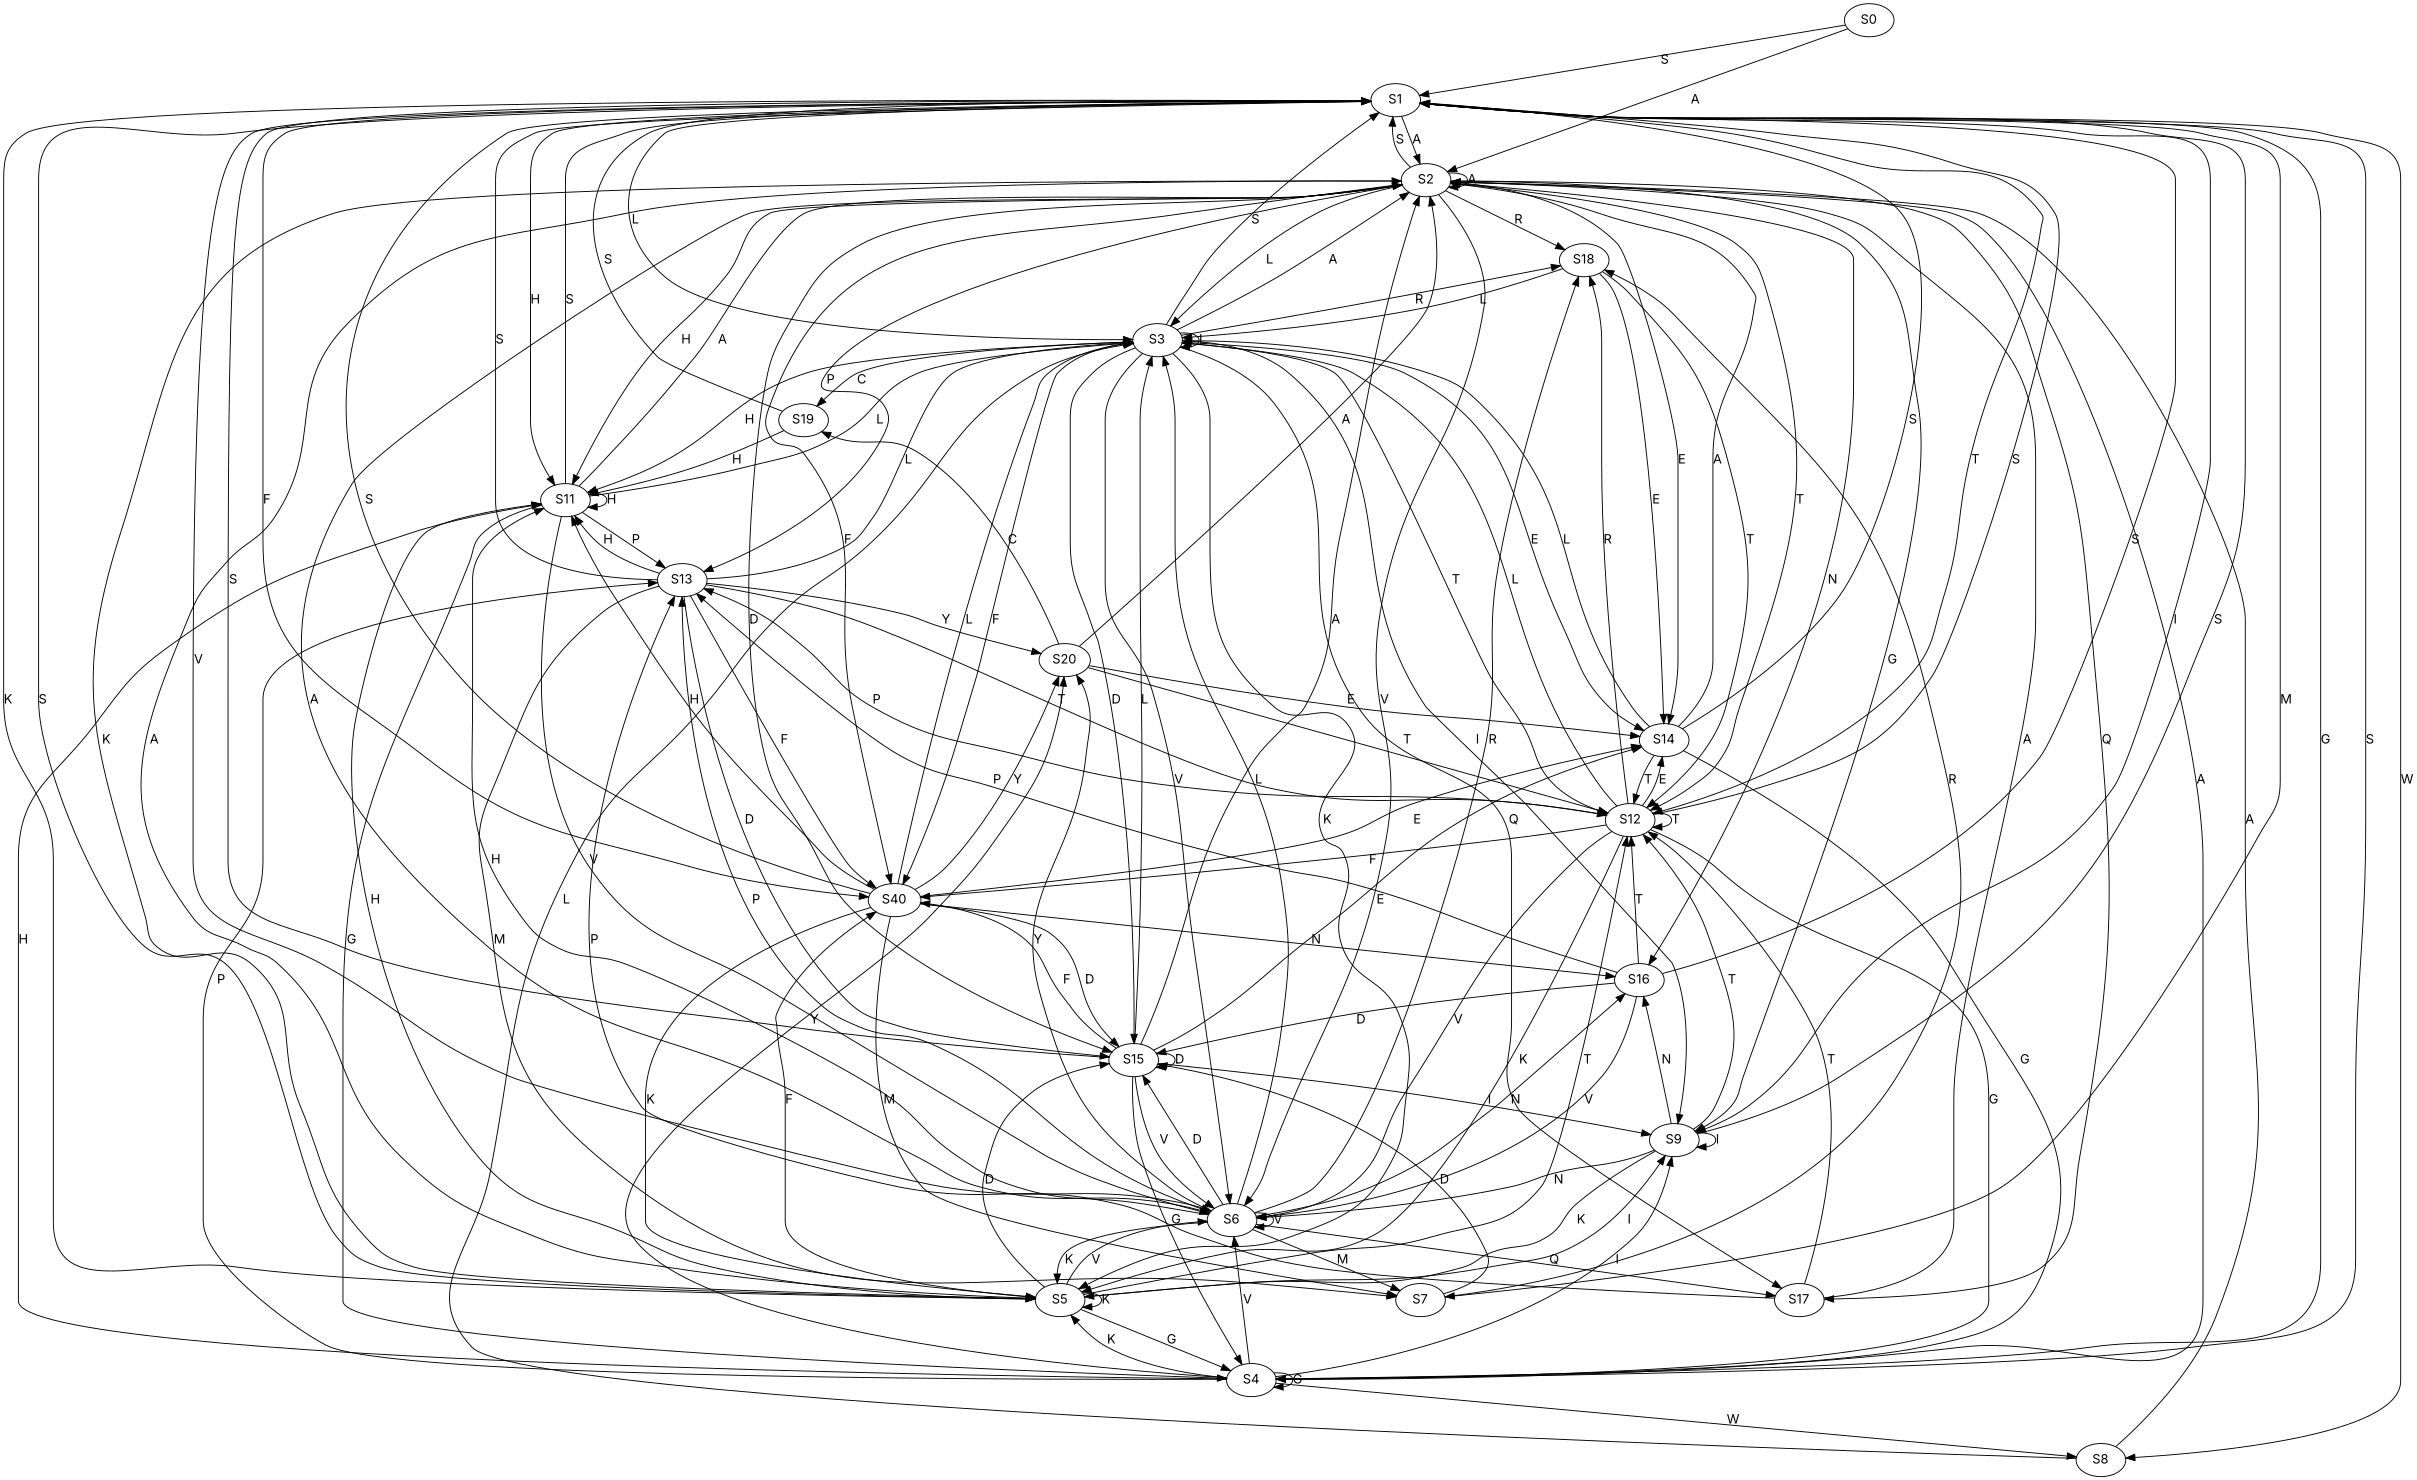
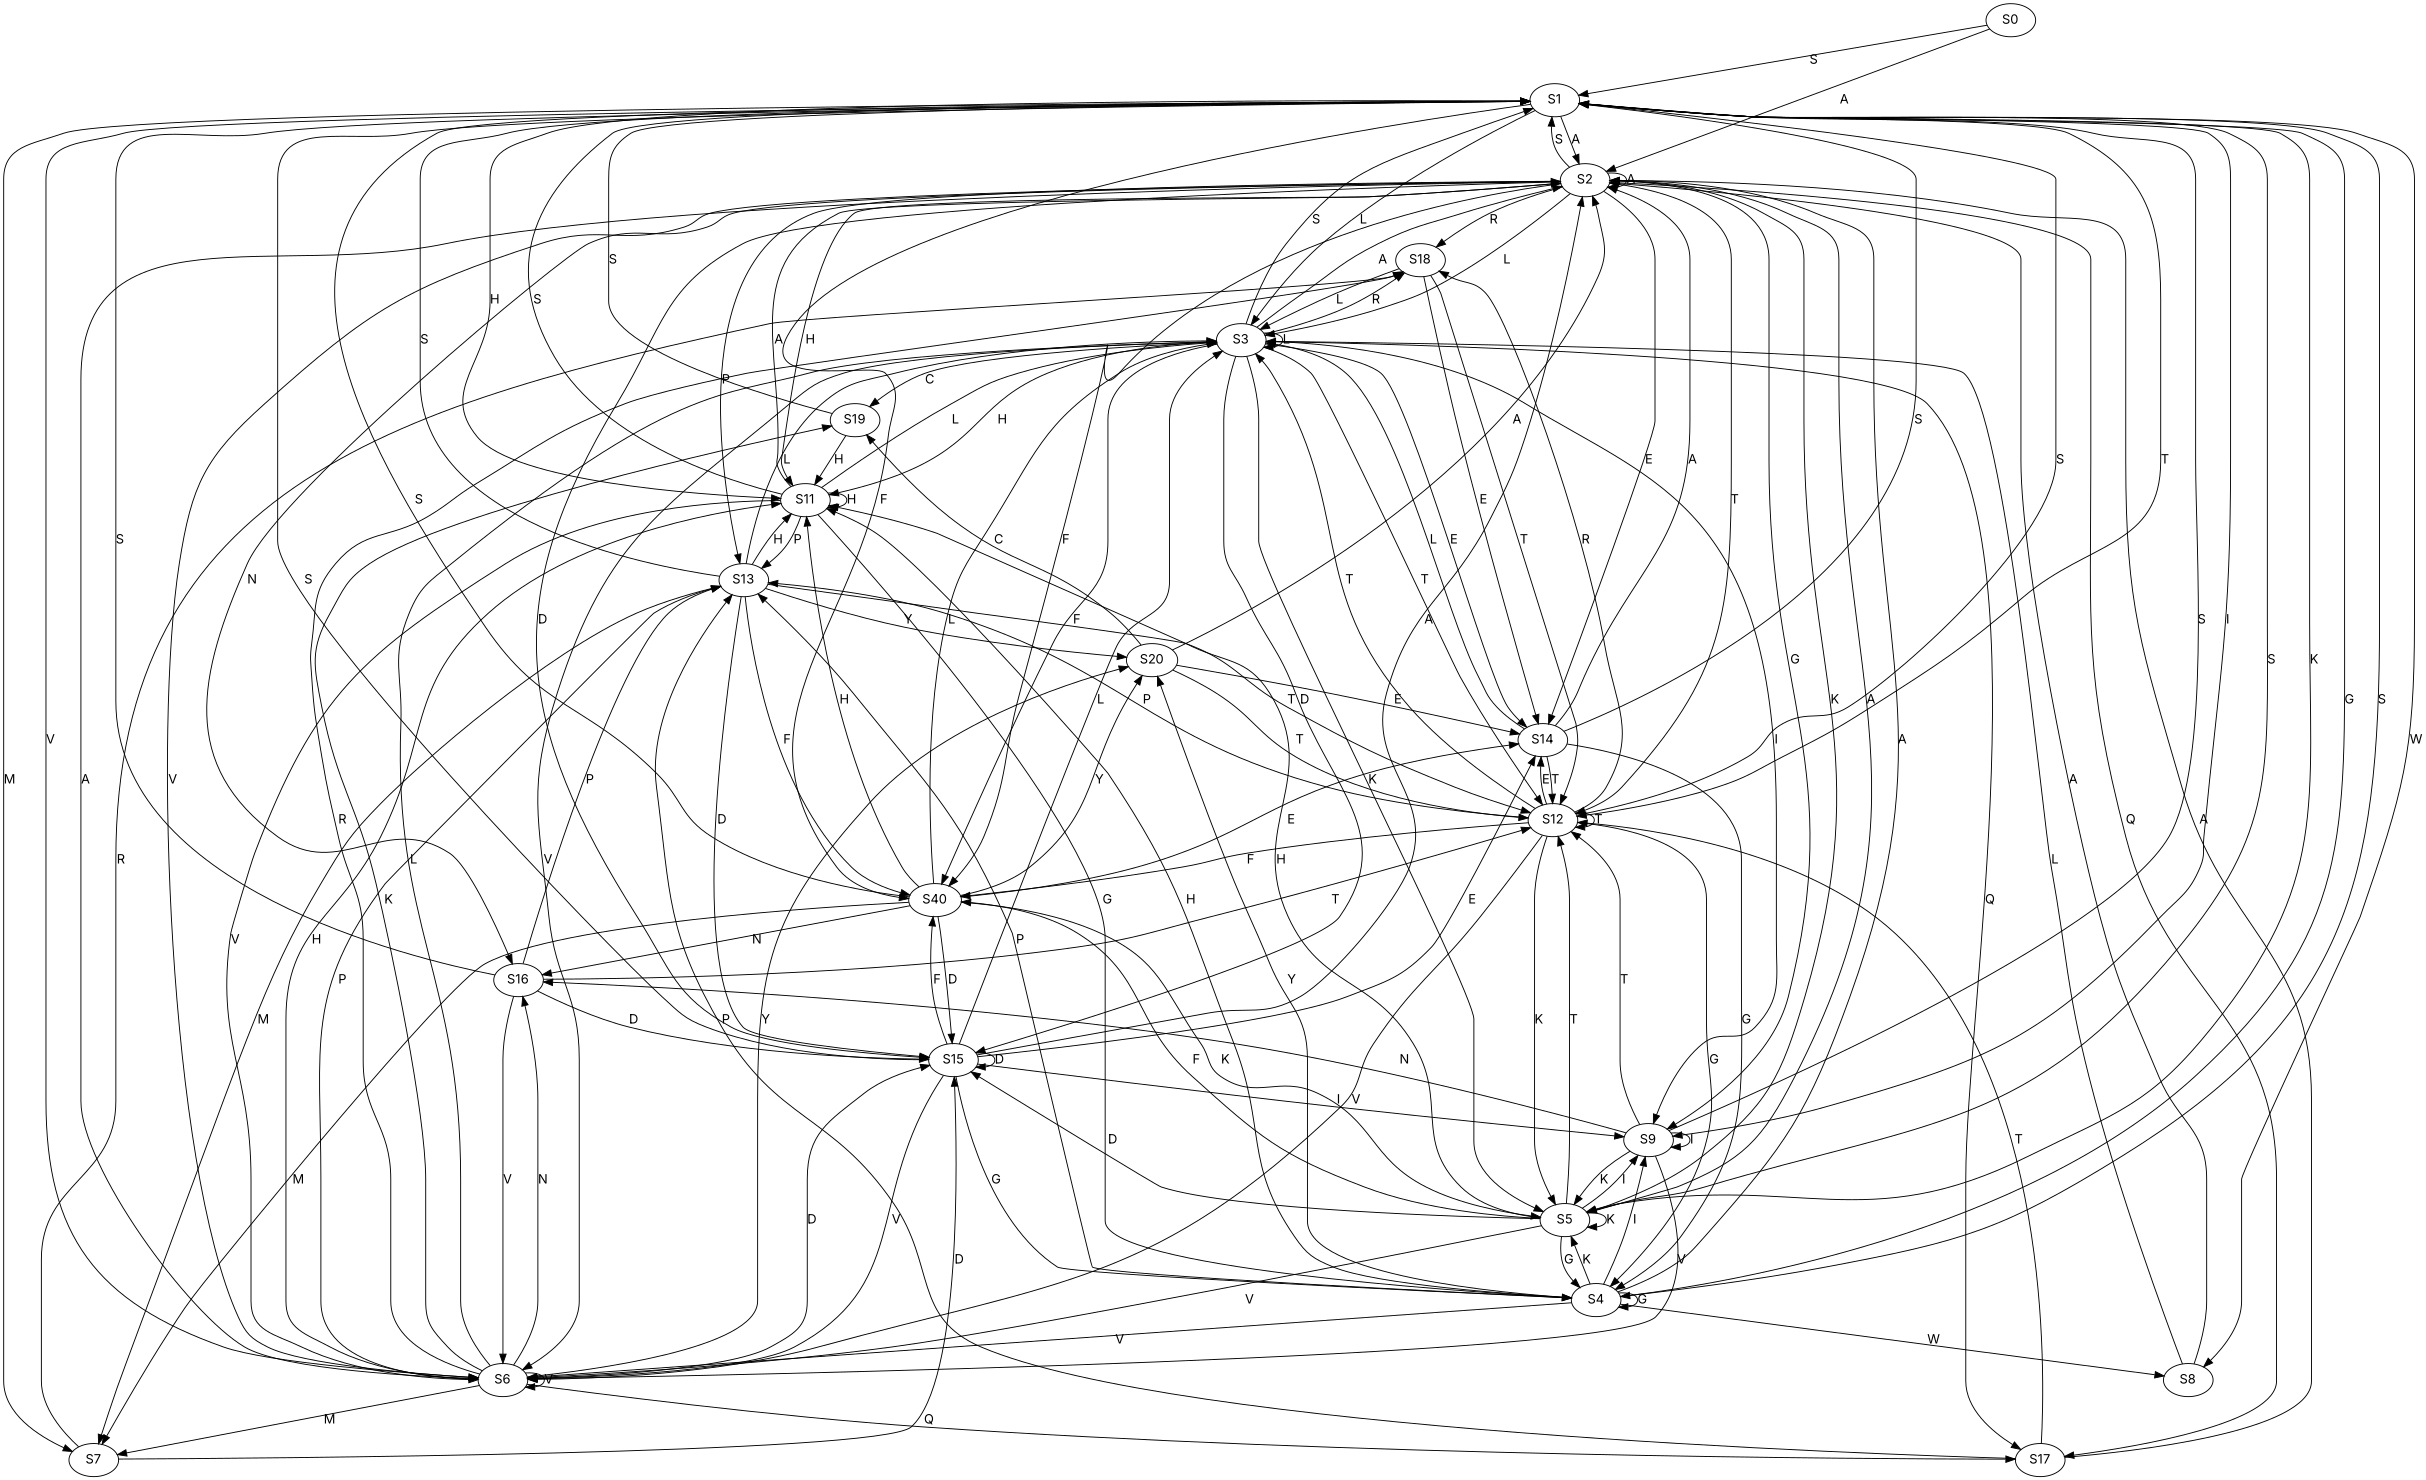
(1516, 580) -> (1350, 580)
(1559, 1180) -> (1682, 1260)
(1119, 1233) -> (329, 739)
